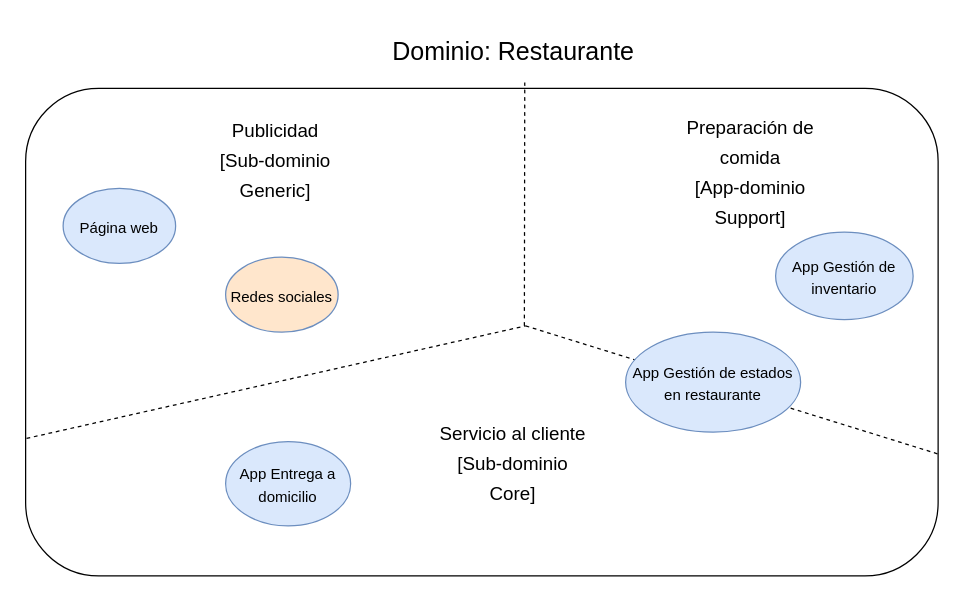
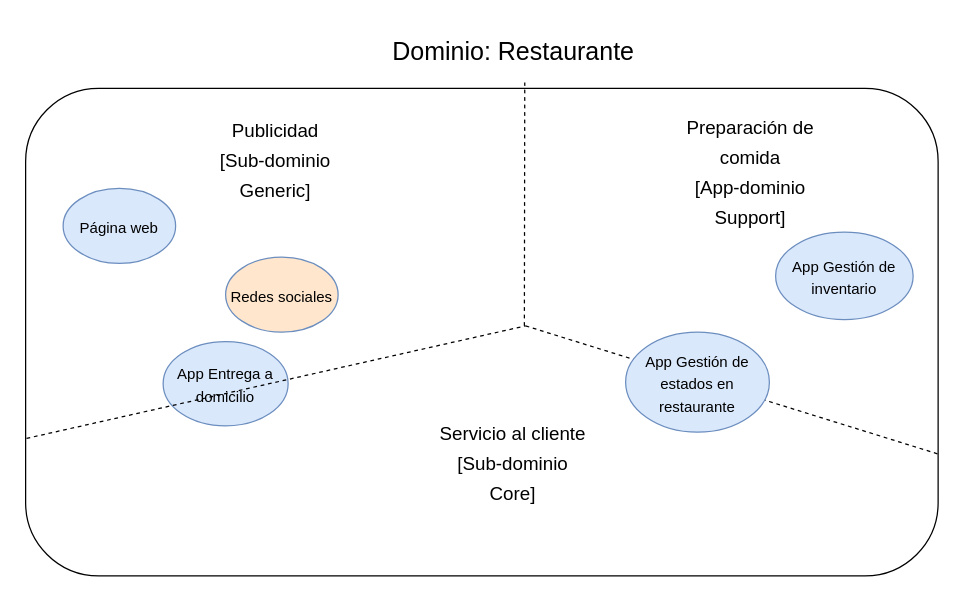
(713, 382) -> (698, 382)
(288, 483) -> (226, 383)
